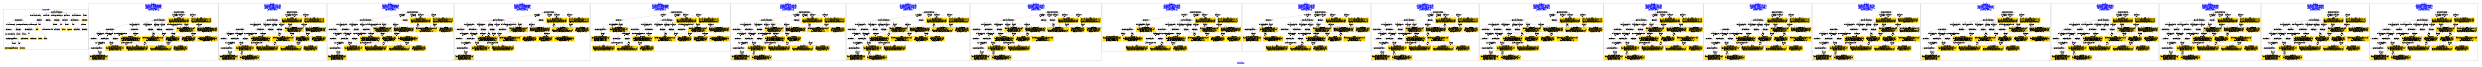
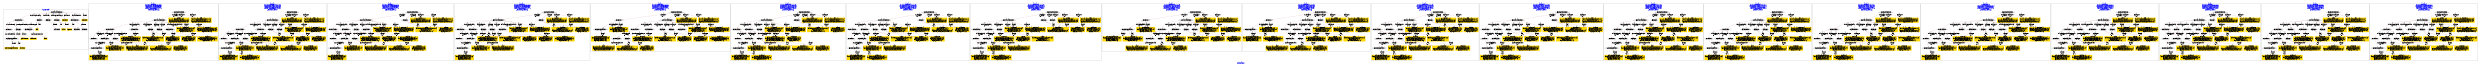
(65, 20) -> (65, 20)
(41, 30) -> (35, 36)
(40, 39) -> none
(46, 39) -> (46, 39)
